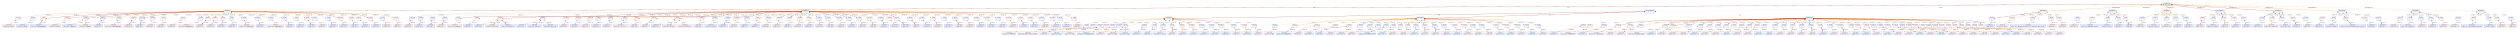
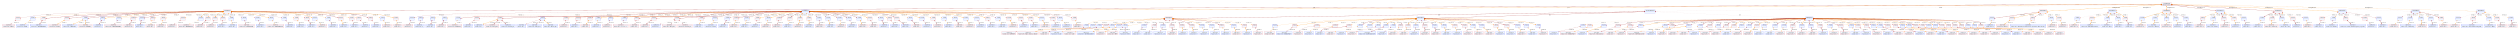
(1485, 8) -> (1485, 8)
